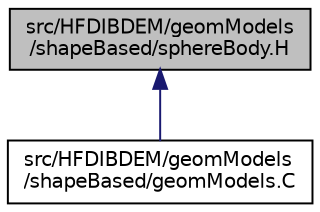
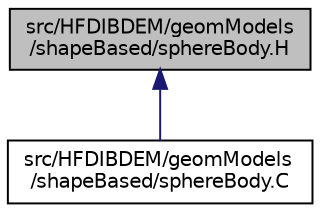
(160, 172) -> (160, 172)
